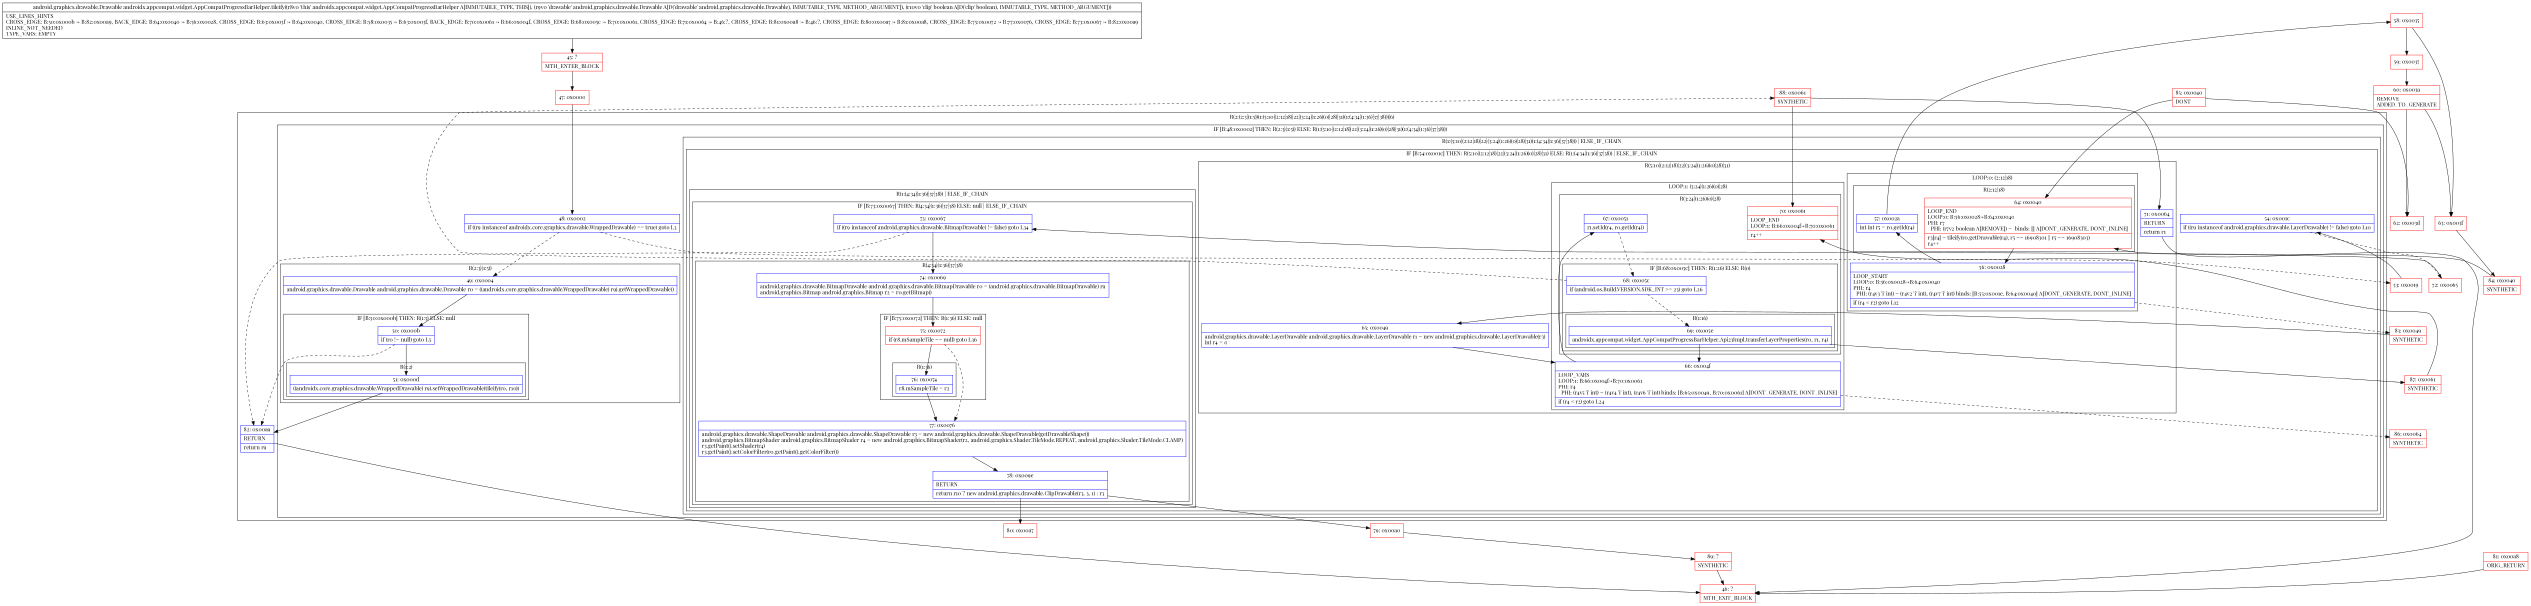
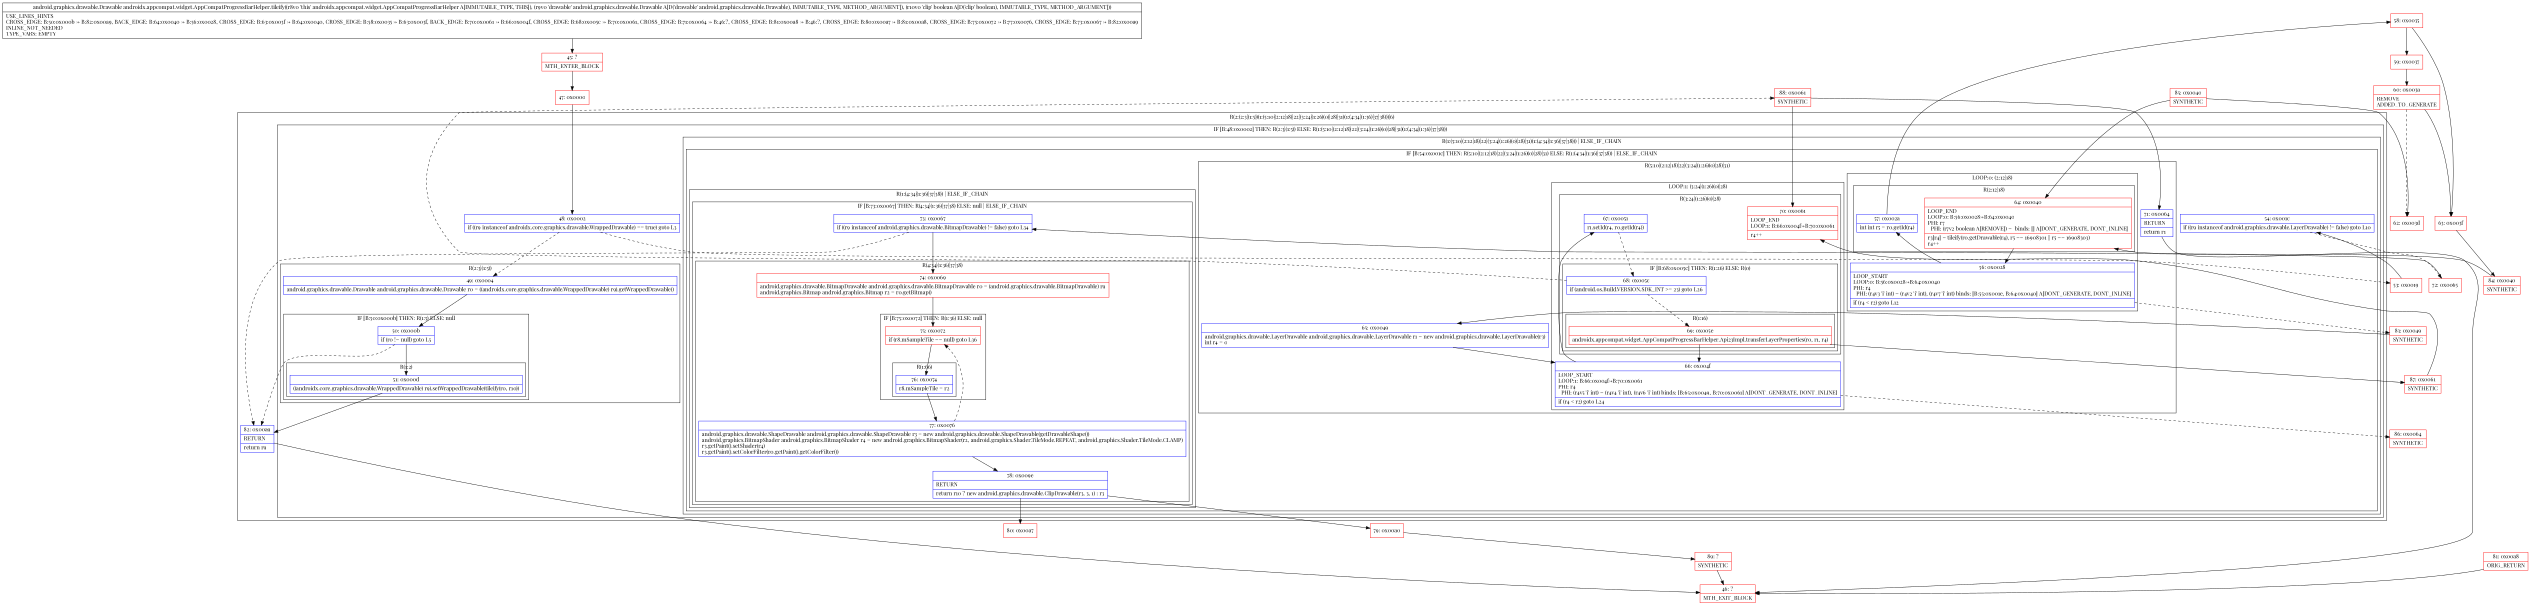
(2183, 102) -> (2188, 102)
(2407, 158) -> (2407, 158)
(933, 285) -> (933, 285)
(1700, 335) -> (1700, 335)
(924, 367) -> (924, 367)
(1574, 375) -> (1575, 375)
(963, 379) -> (963, 383)
